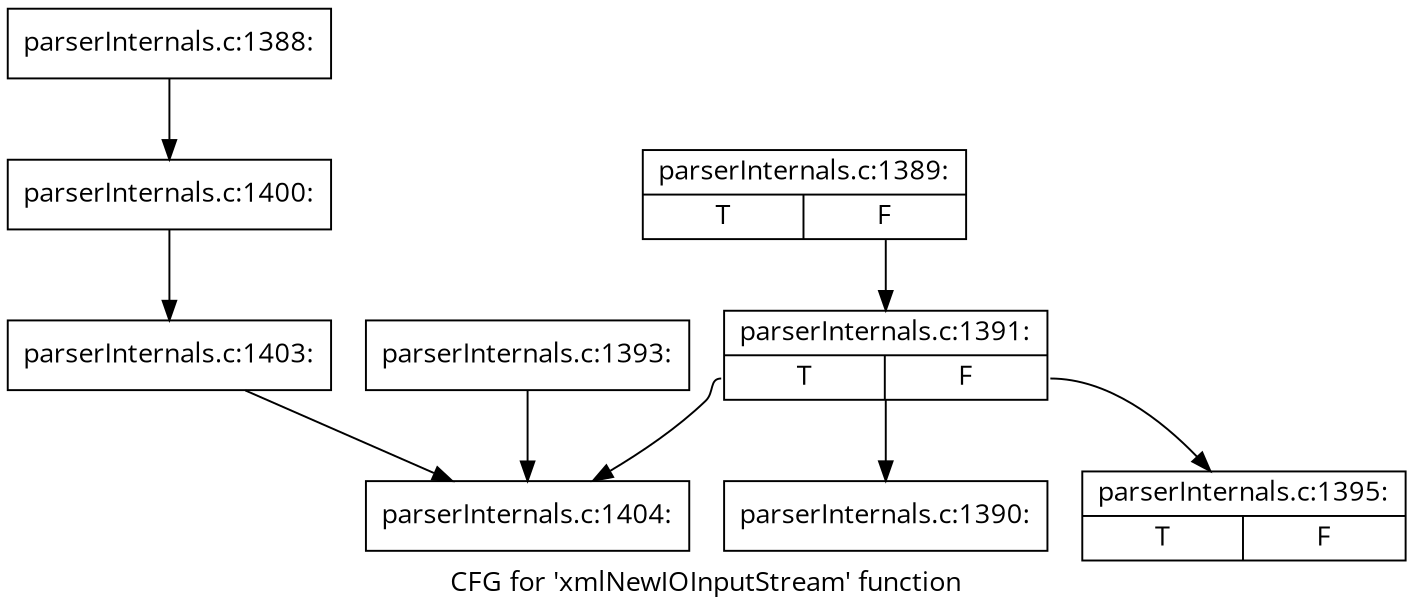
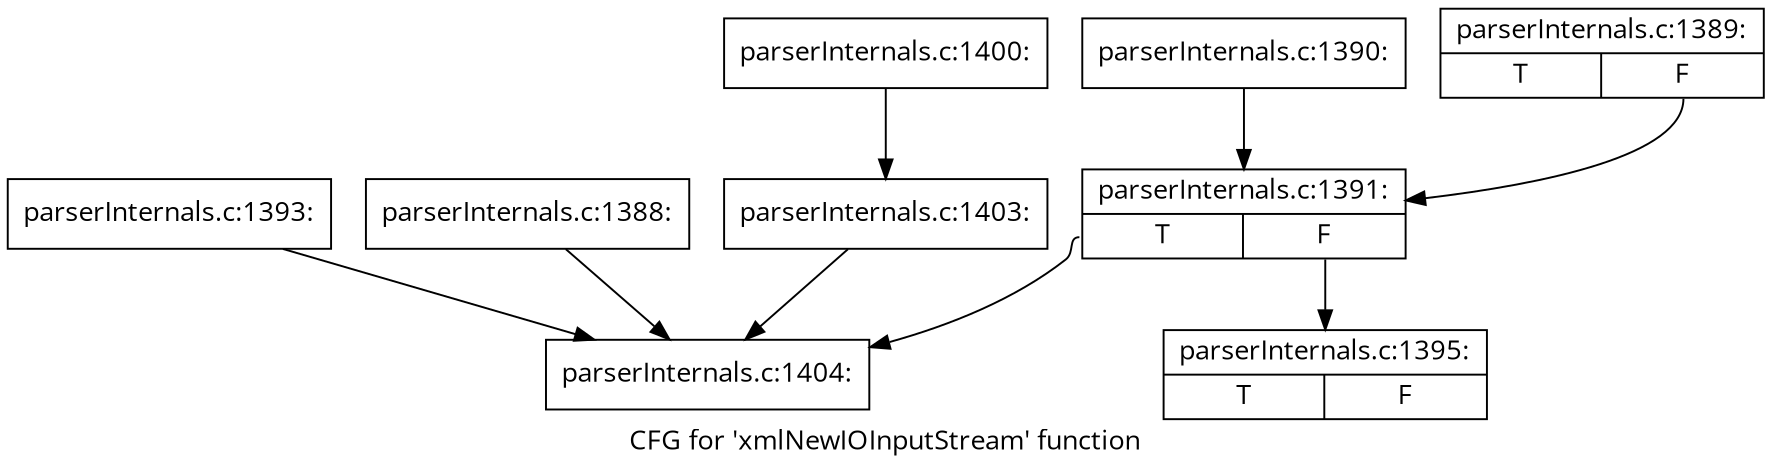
(169, 109) -> (610, 288)
(886, 431) -> (1244, 119)
